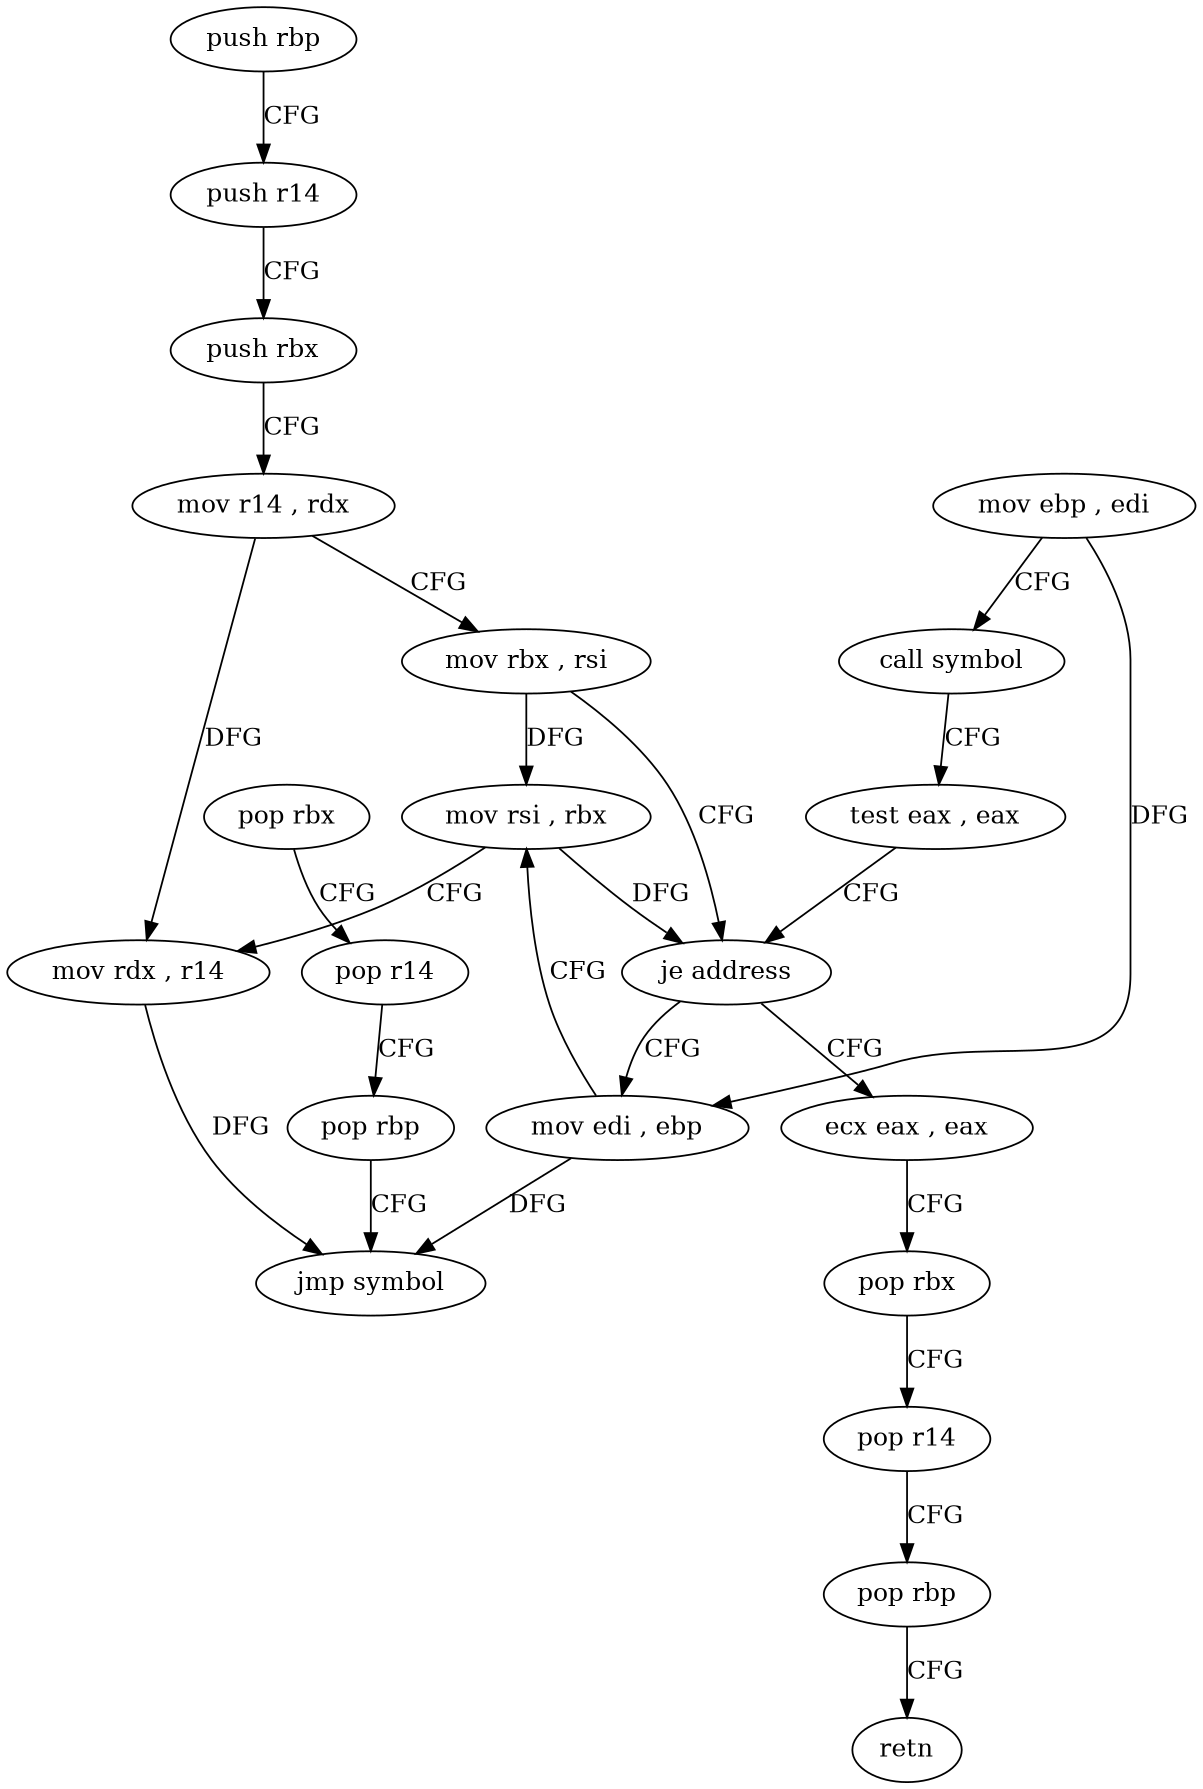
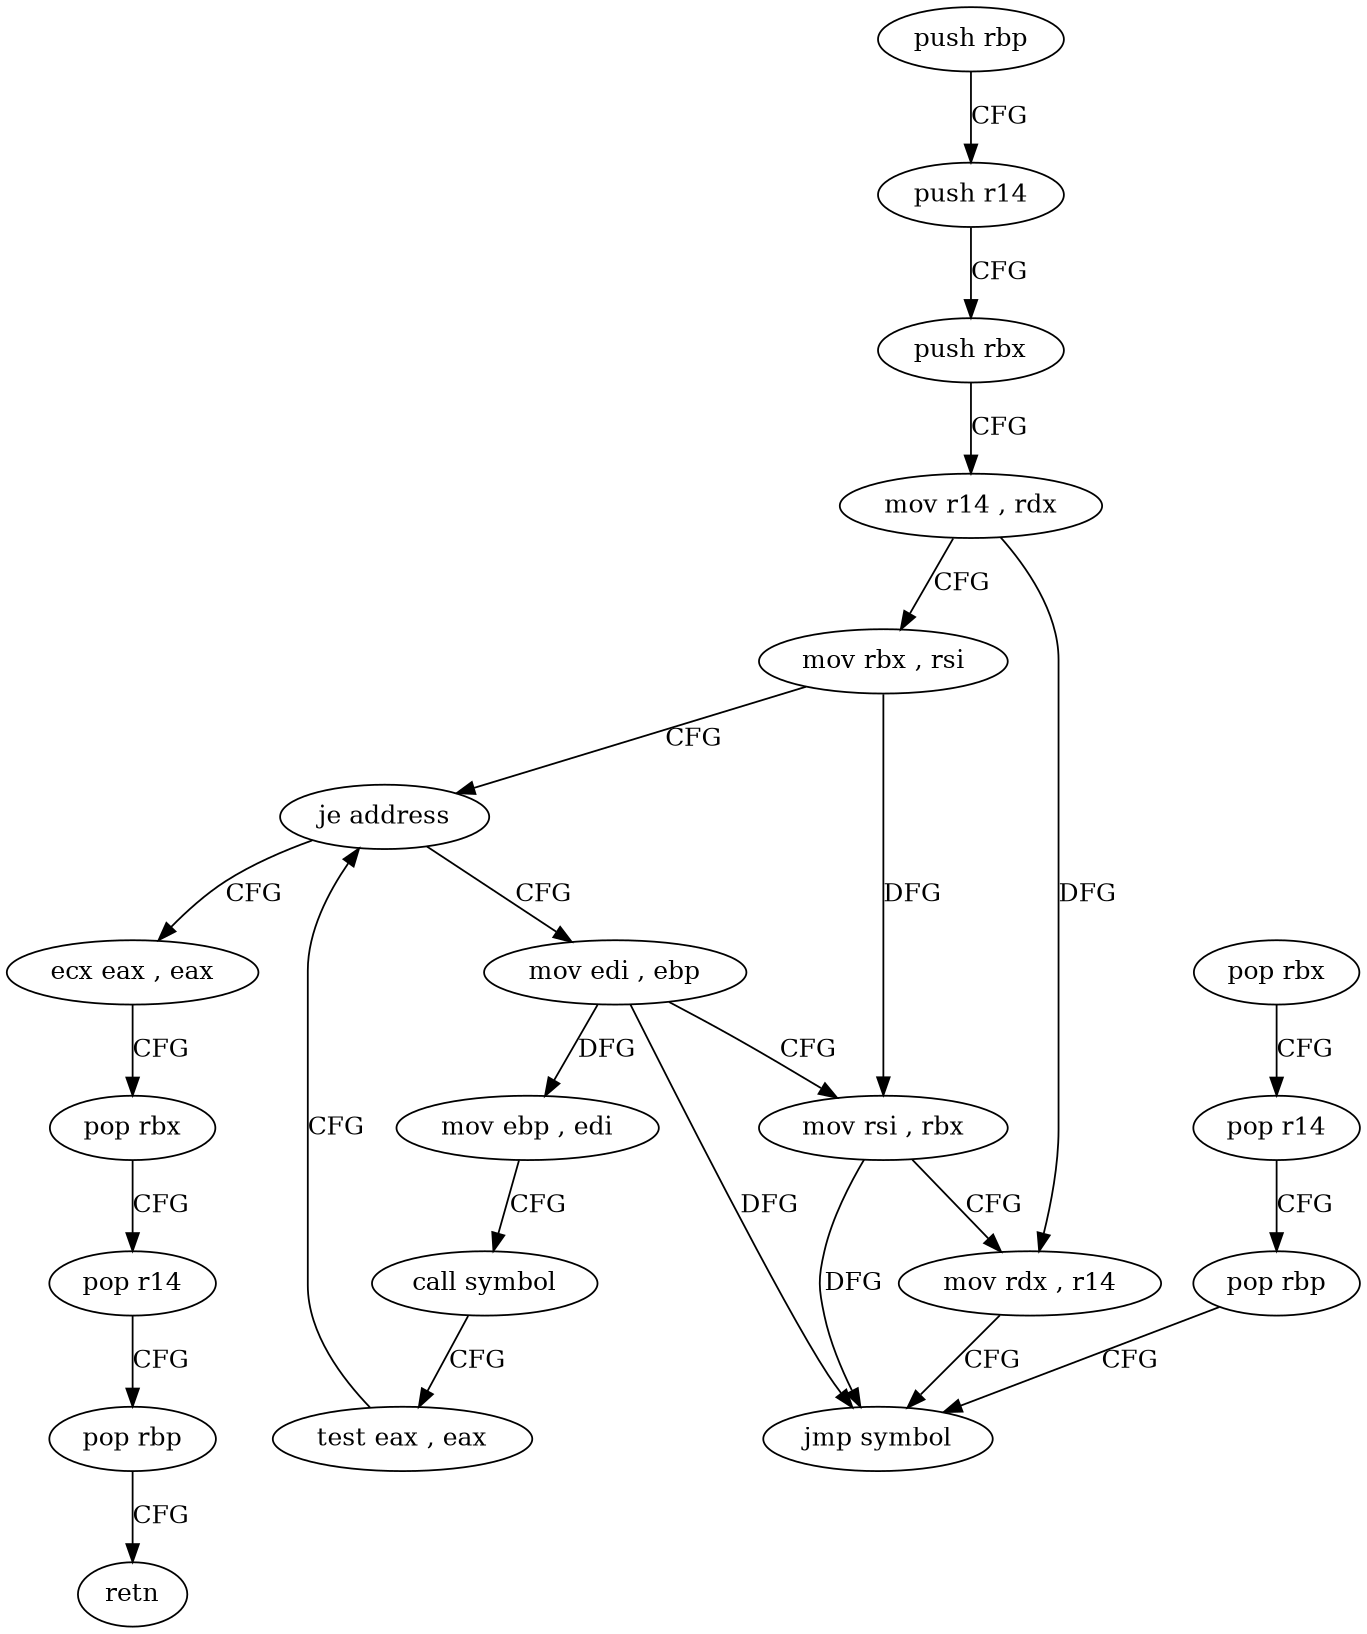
(612, 892) -> (820, 1273)
(1130, 976) -> (576, 1042)
(241, 1128) -> (992, 1361)
